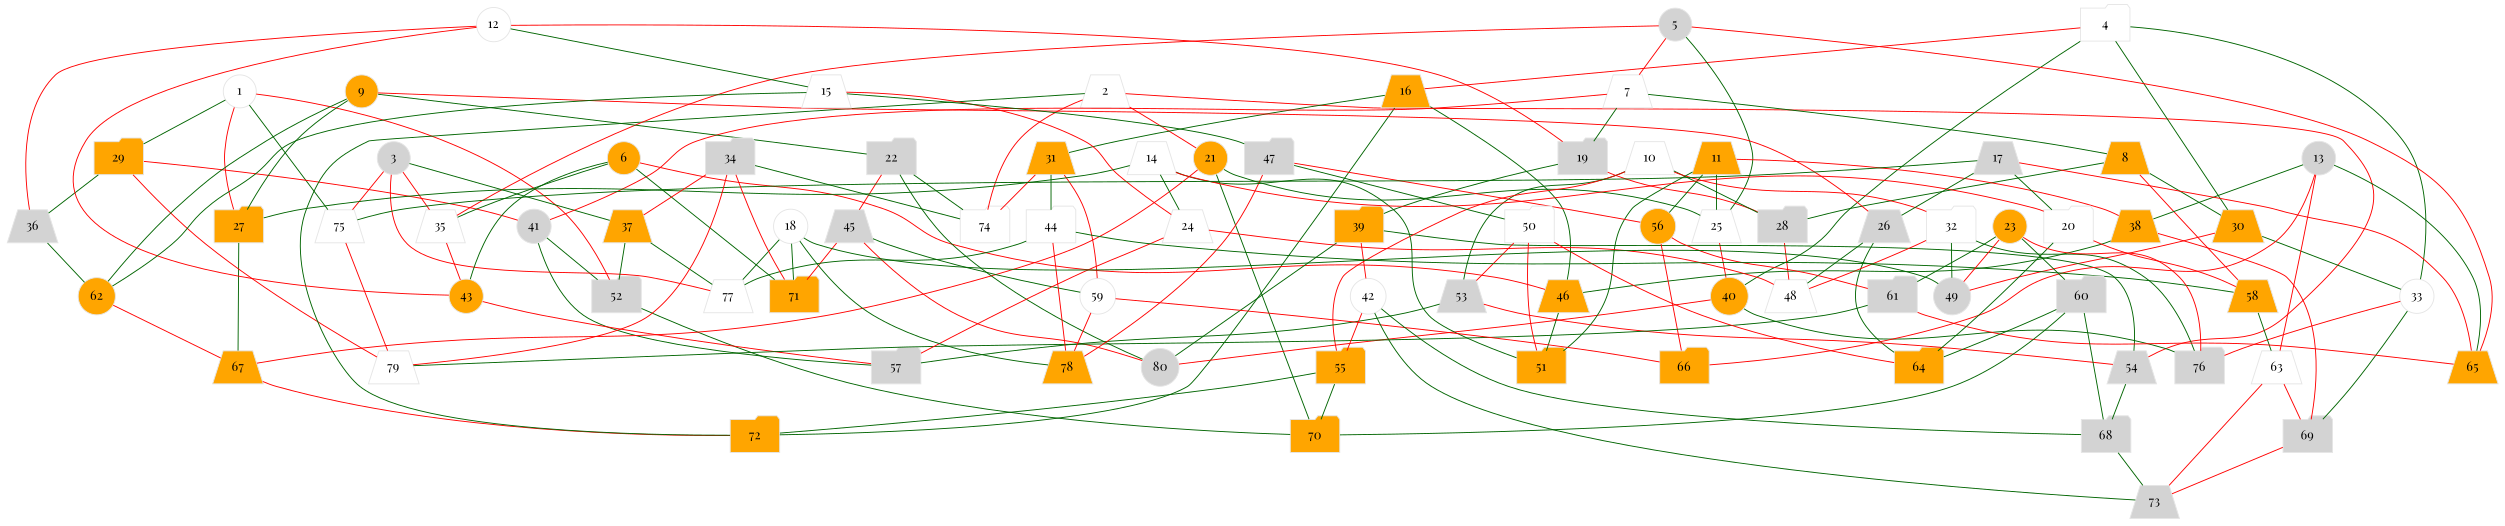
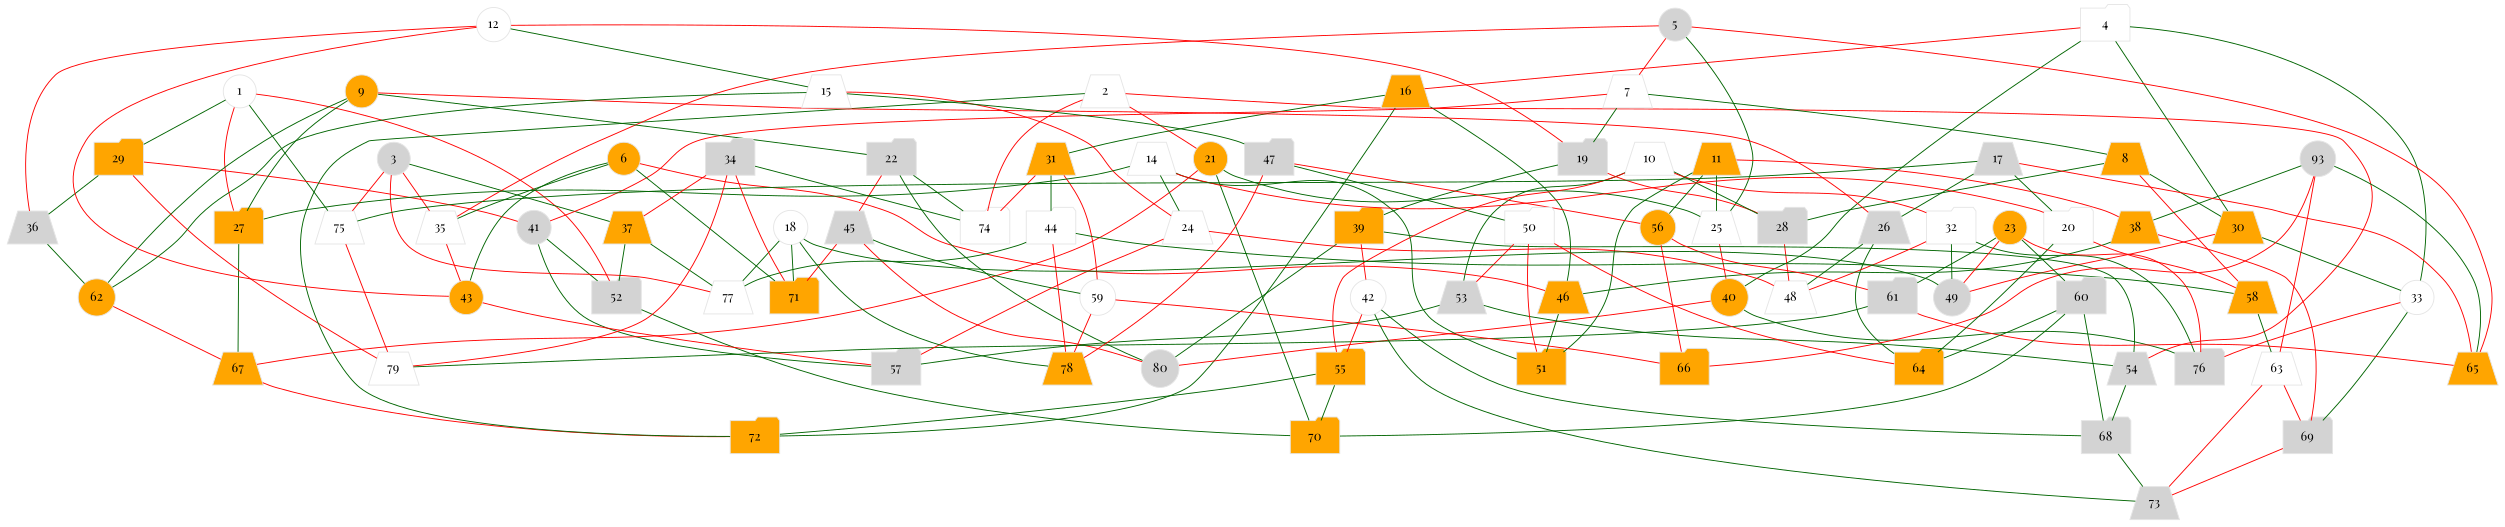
(2319, 158) -> (2318, 159)
(1813, 340) -> (1813, 341)
